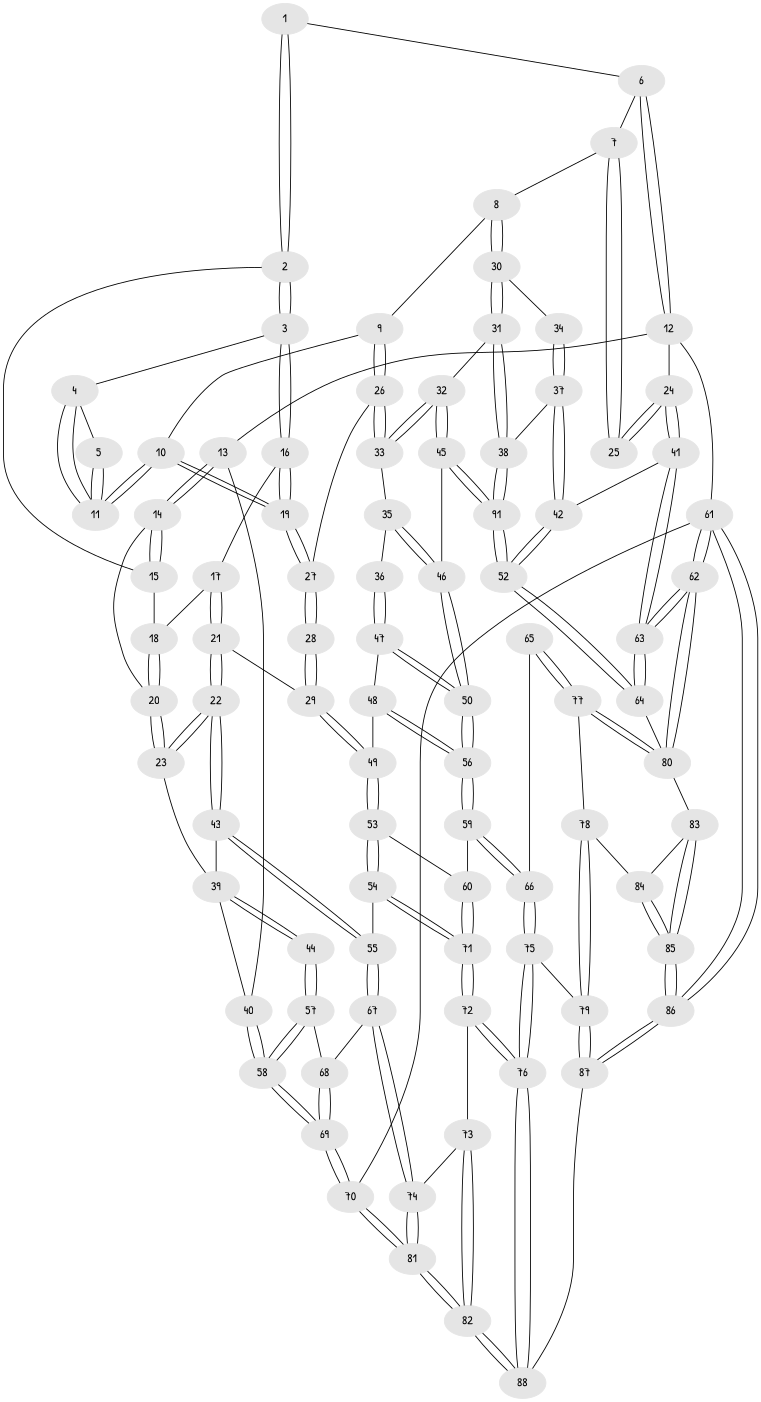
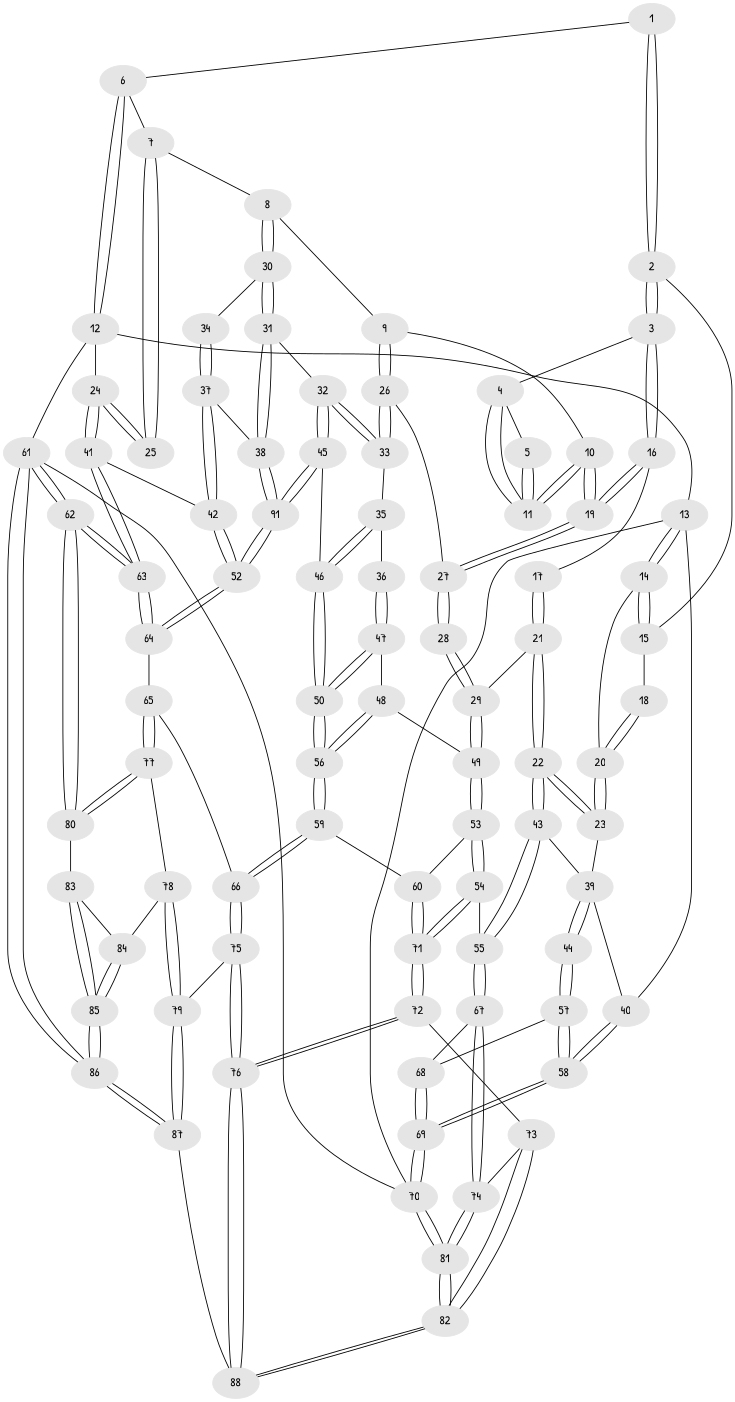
(185, 608) -> none
(654, 732) -> (149, 670)
none -> (406, 783)
